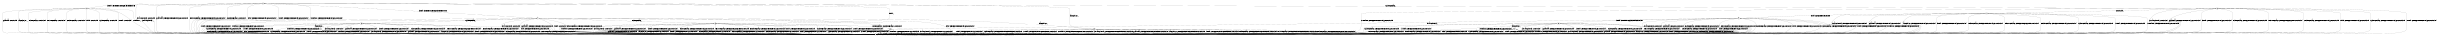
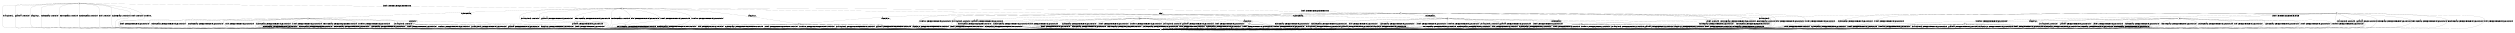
(175, 4) -> (350, 6)
(1863, 14) -> none
